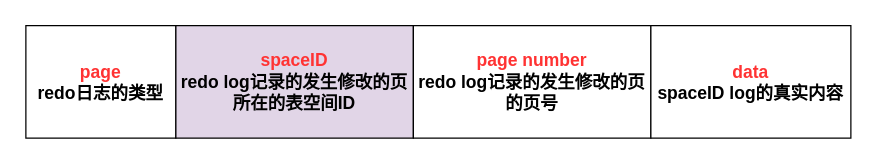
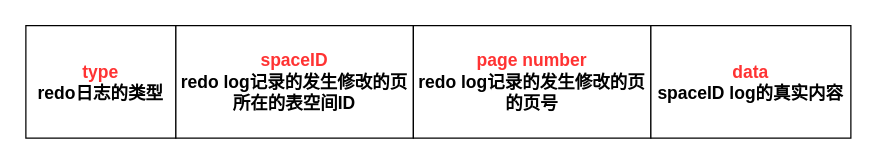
(101, 82) -> (101, 82)
(294, 82) -> (294, 82)
